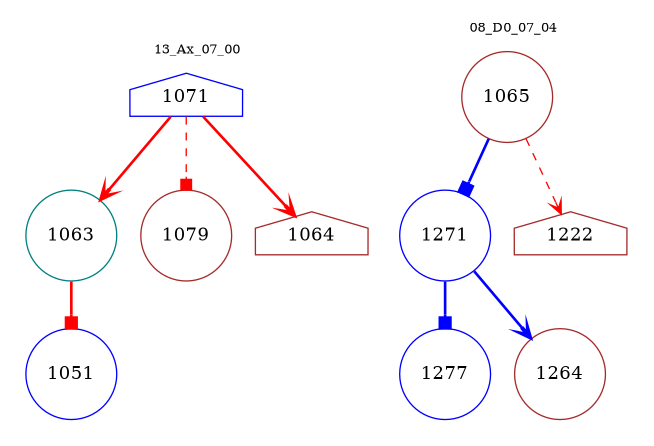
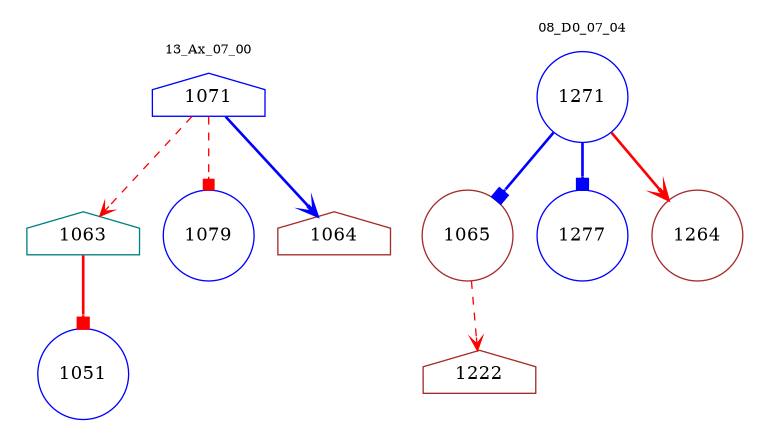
(140, 153) -> (150, 161)
(479, 160) -> (529, 161)
(245, 161) -> (267, 161)
(71, 236) -> (83, 236)
(186, 236) -> (209, 236)
(498, 300) -> (635, 161)
